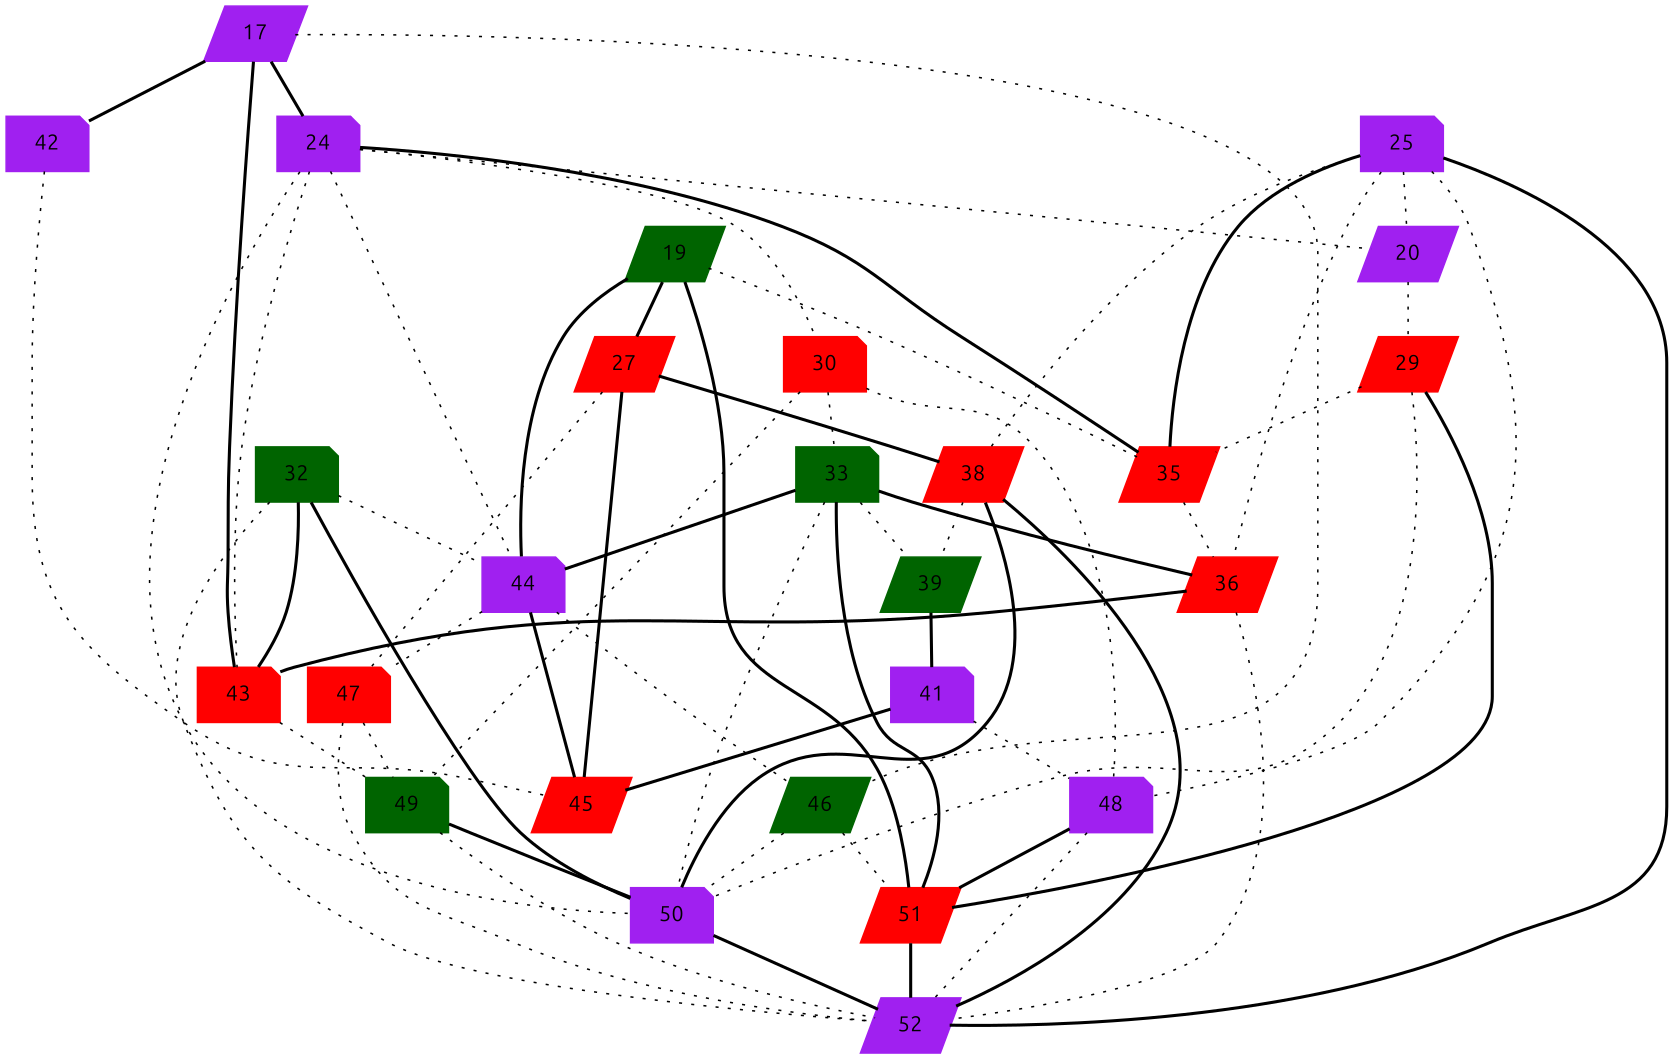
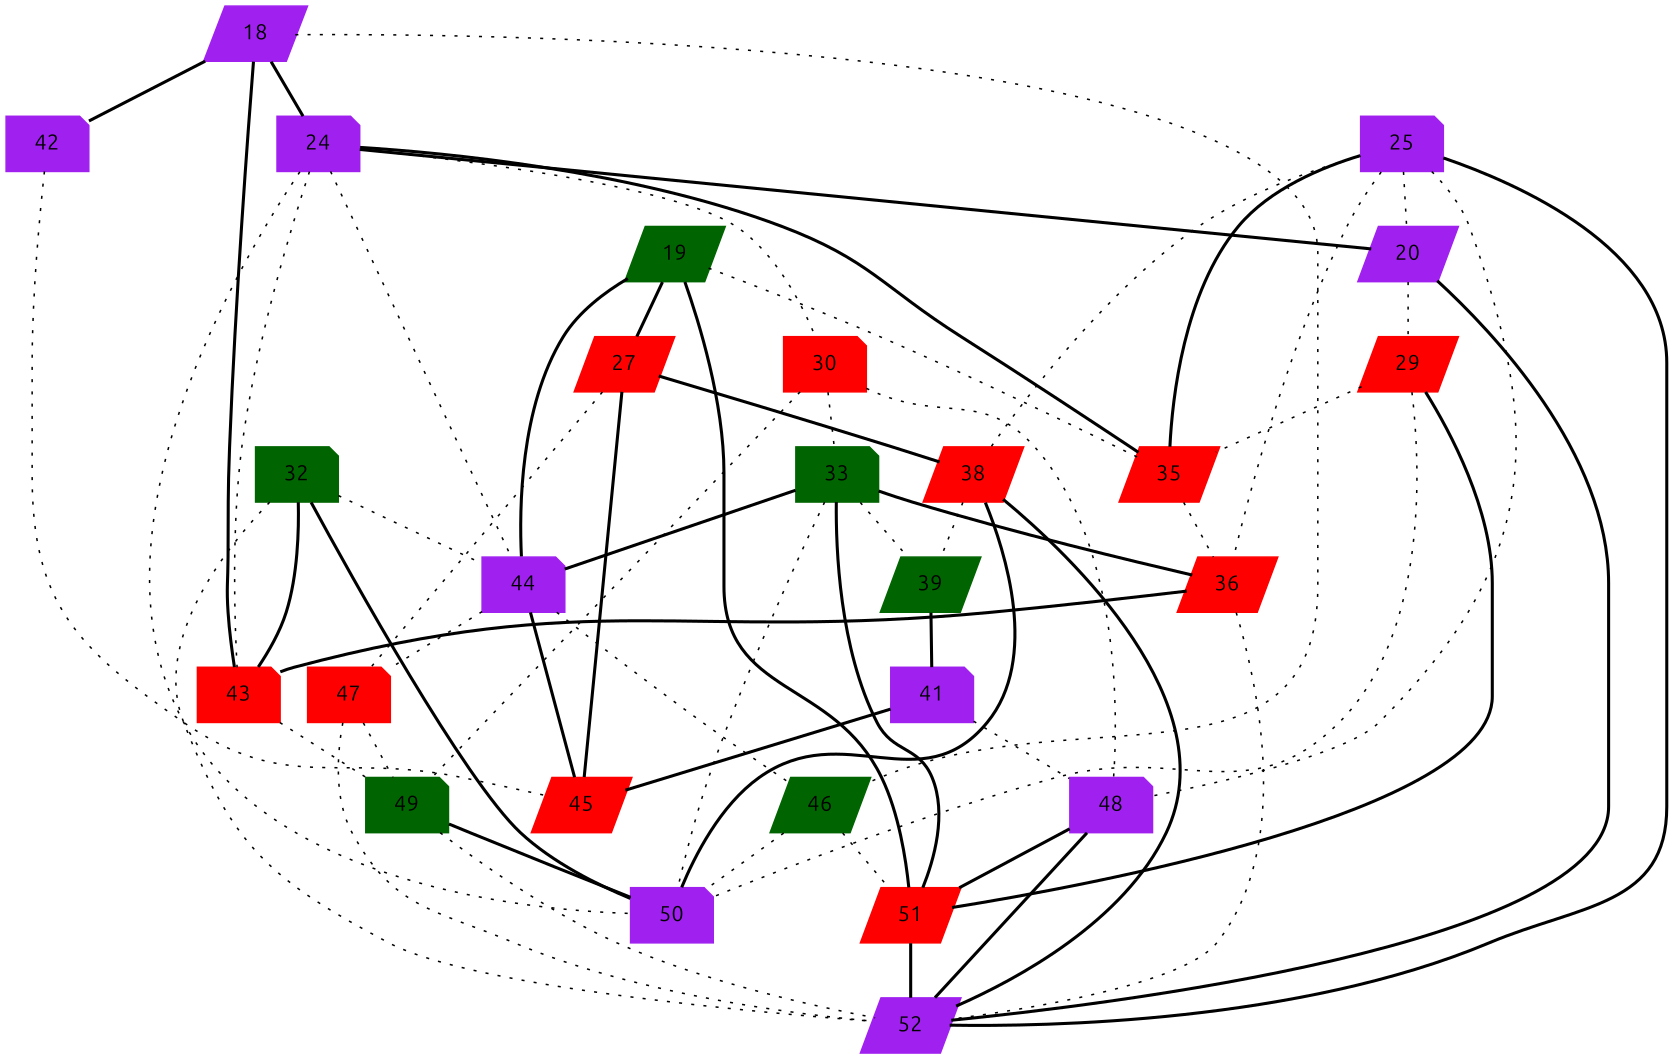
(256, 34) -> (256, 34)
(865, 199) -> (865, 199)
(1011, 915) -> (1011, 915)
(796, 972) -> (1574, 864)
